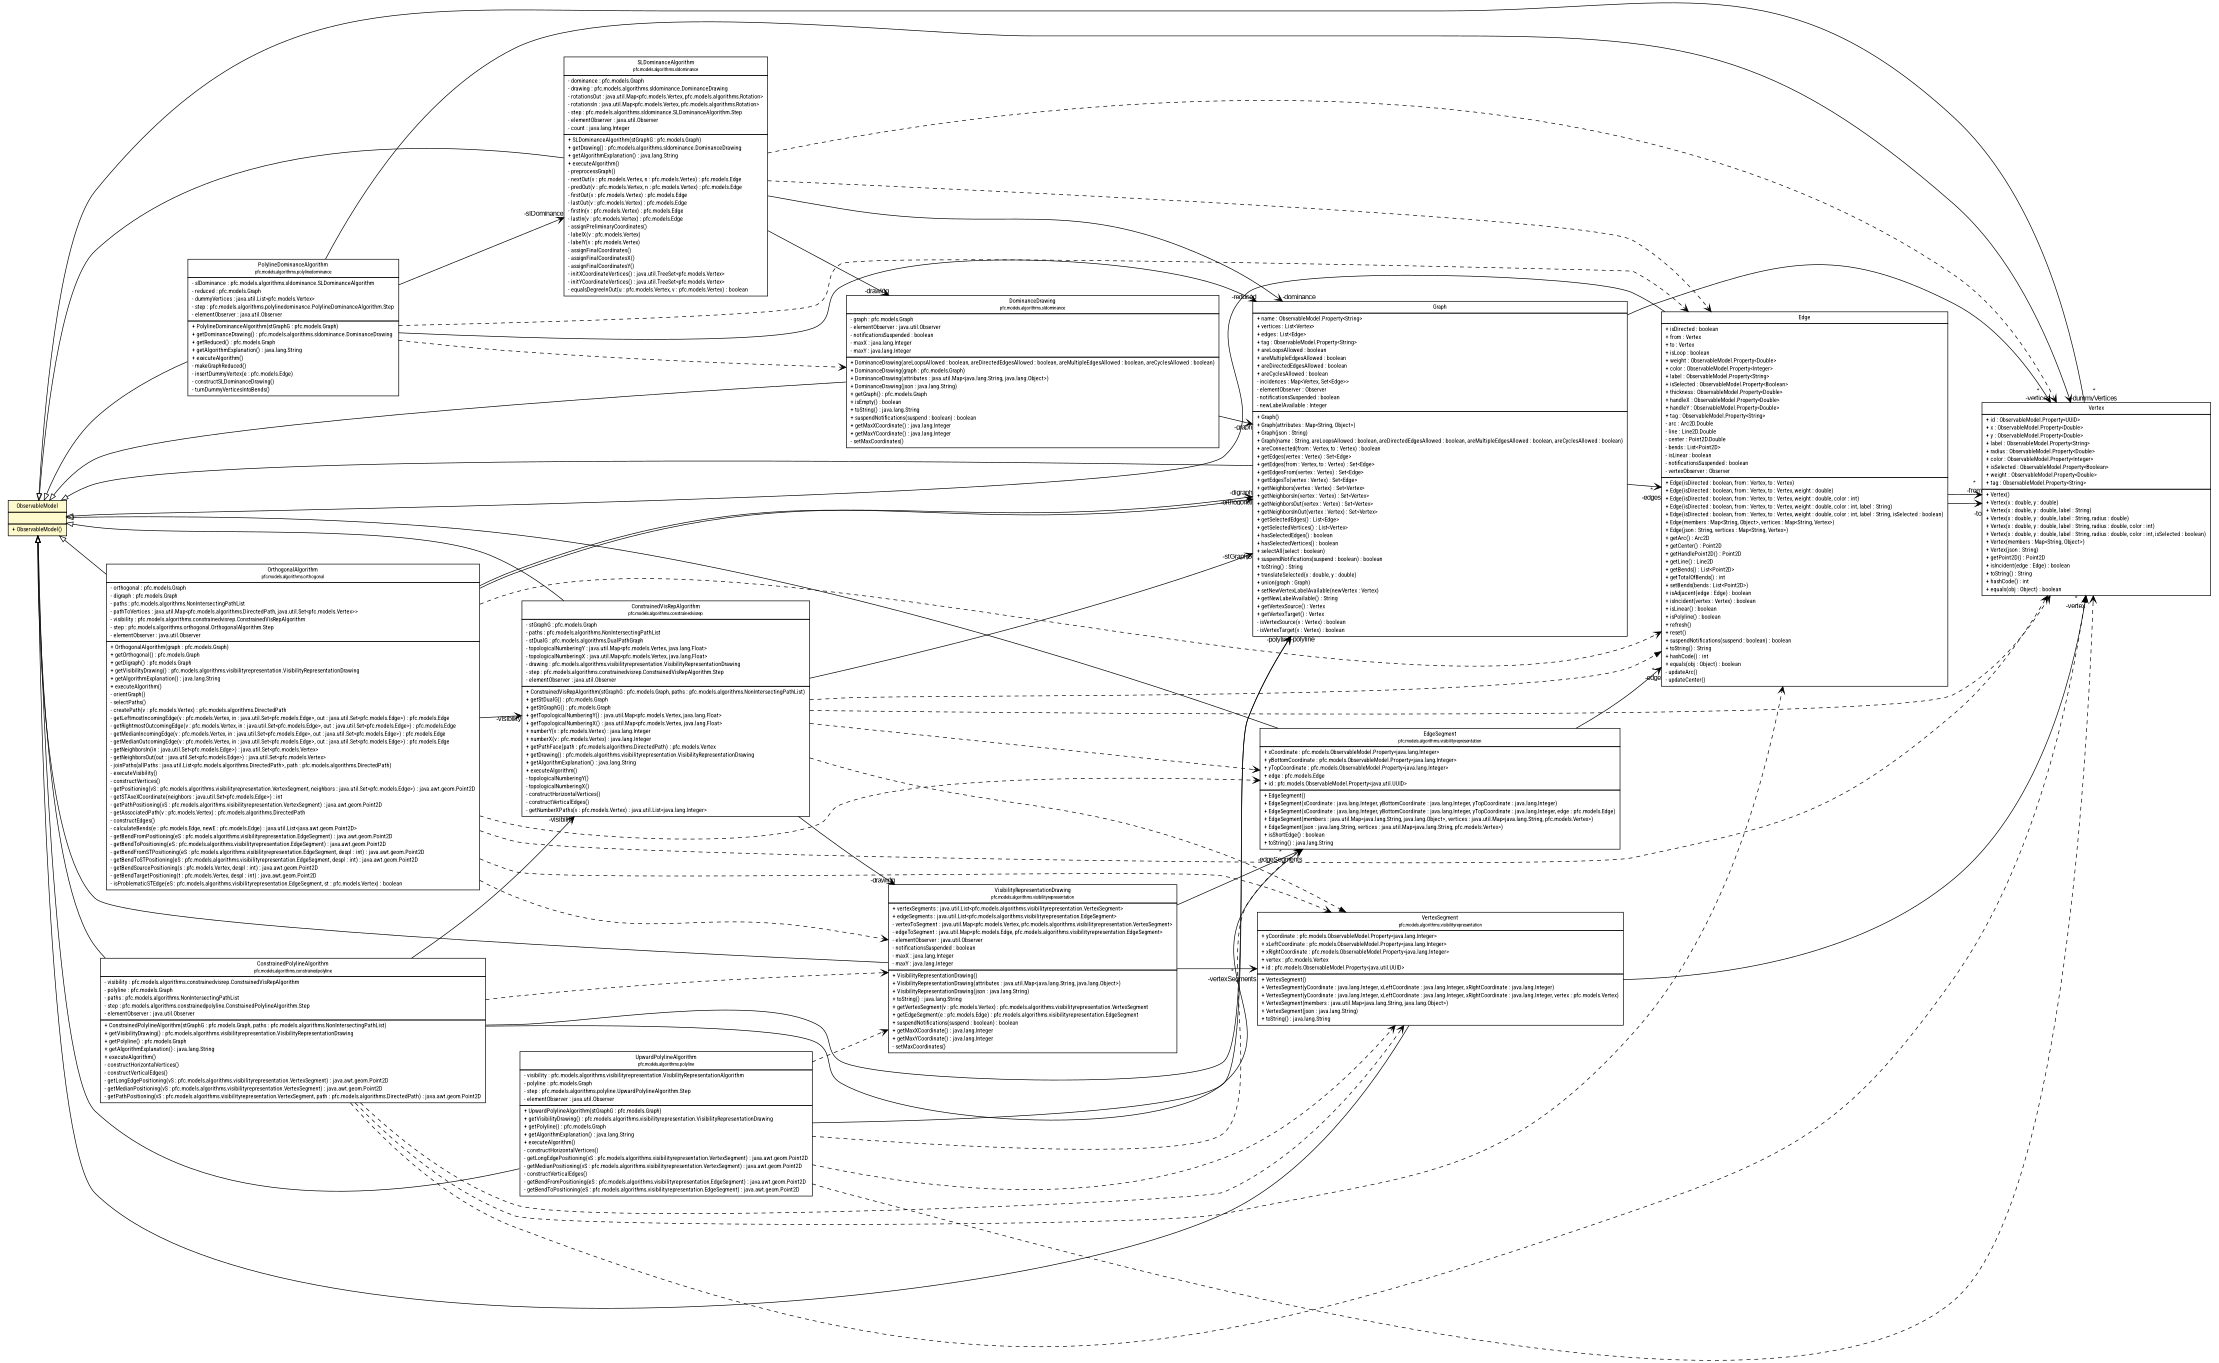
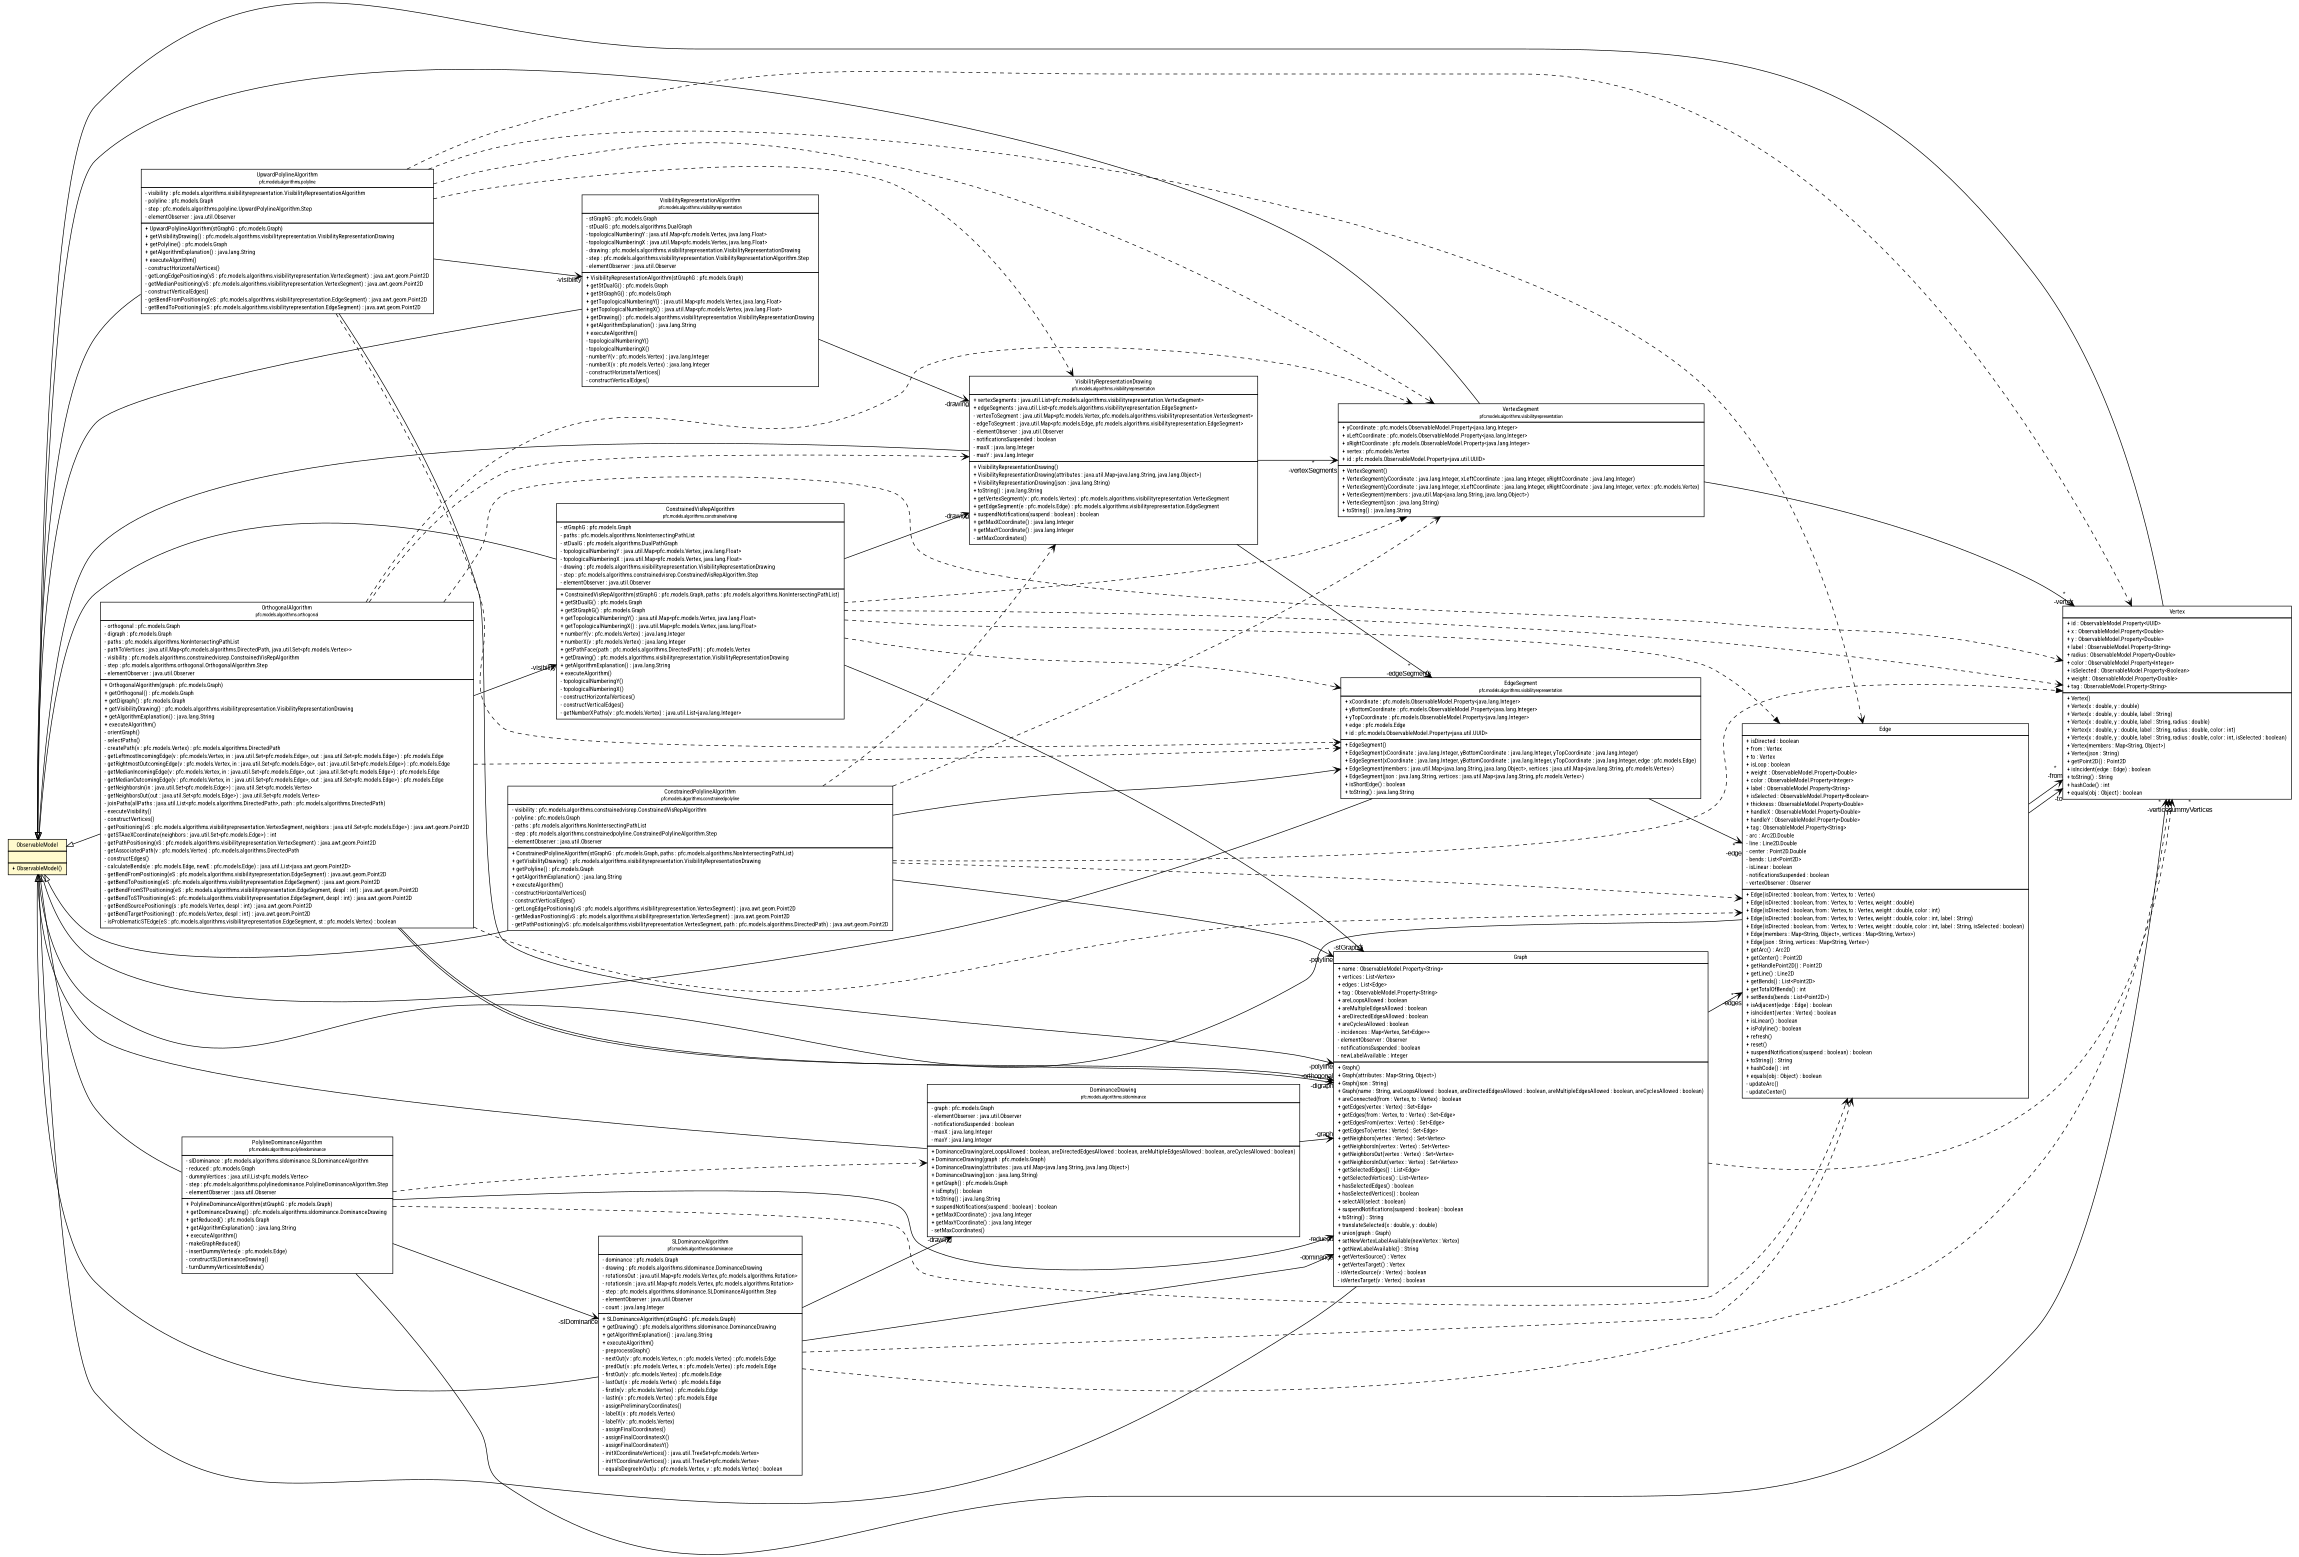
none -> (1267, 203)
(1857, 269) -> (2034, 1106)
none -> (700, 291)
(495, 895) -> none
